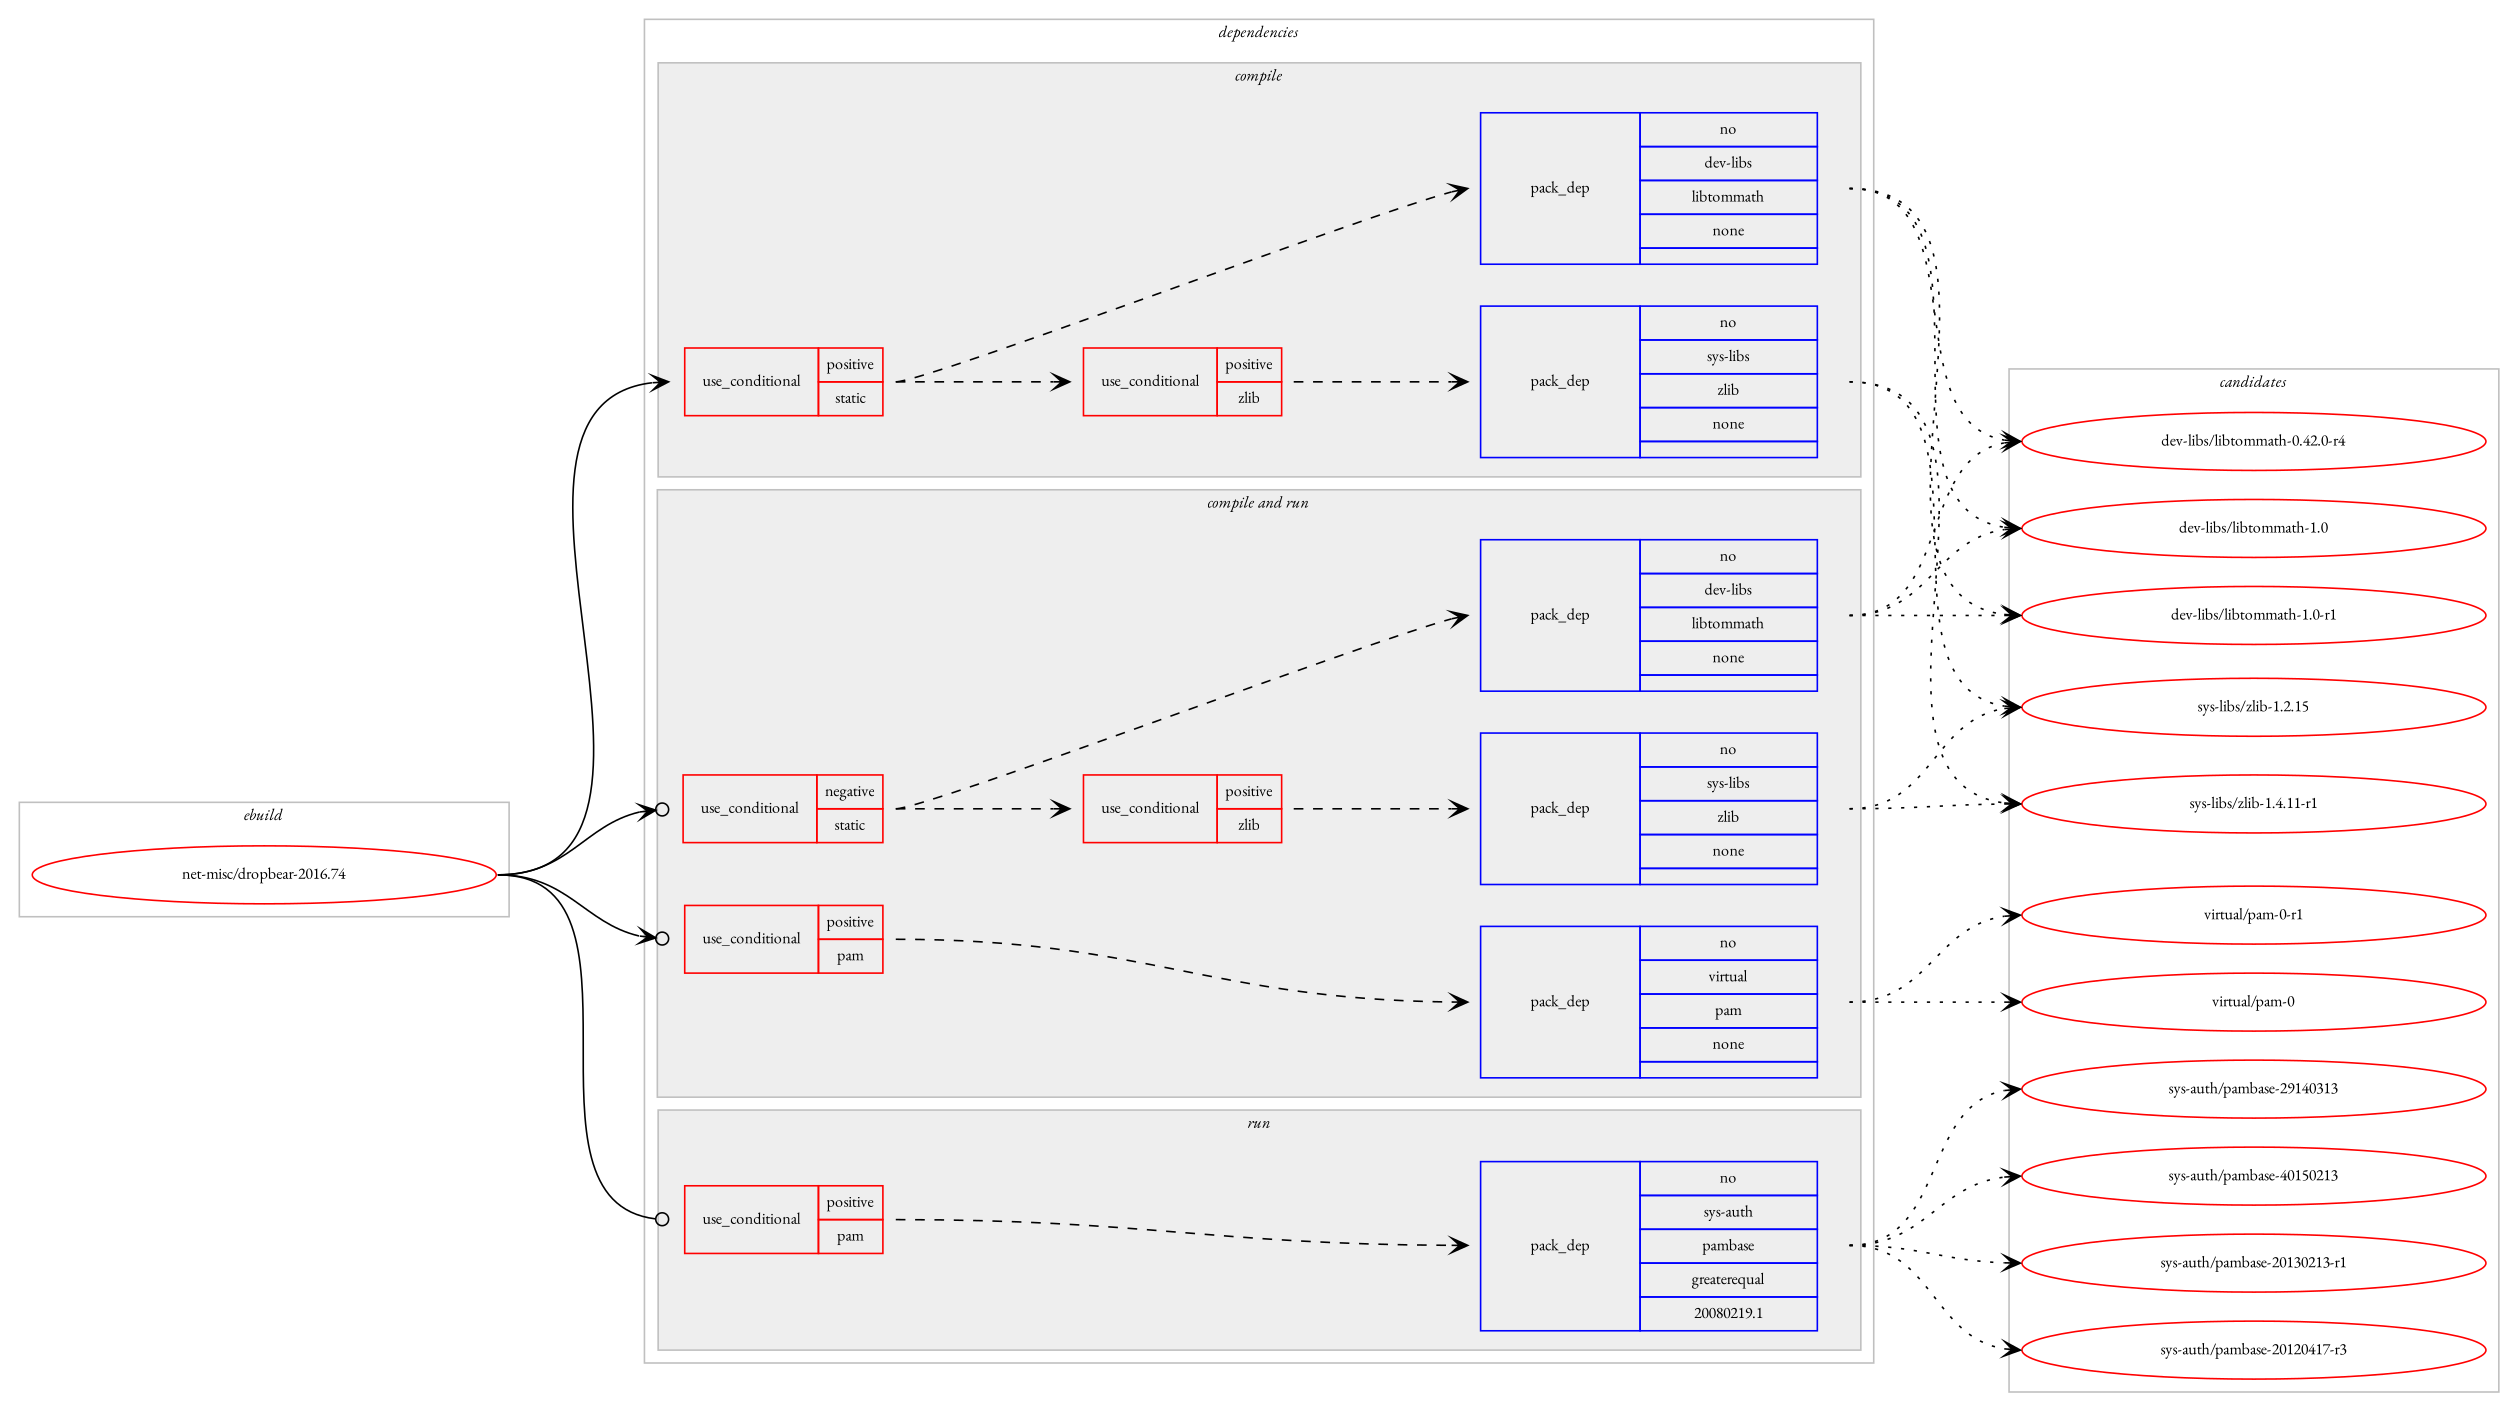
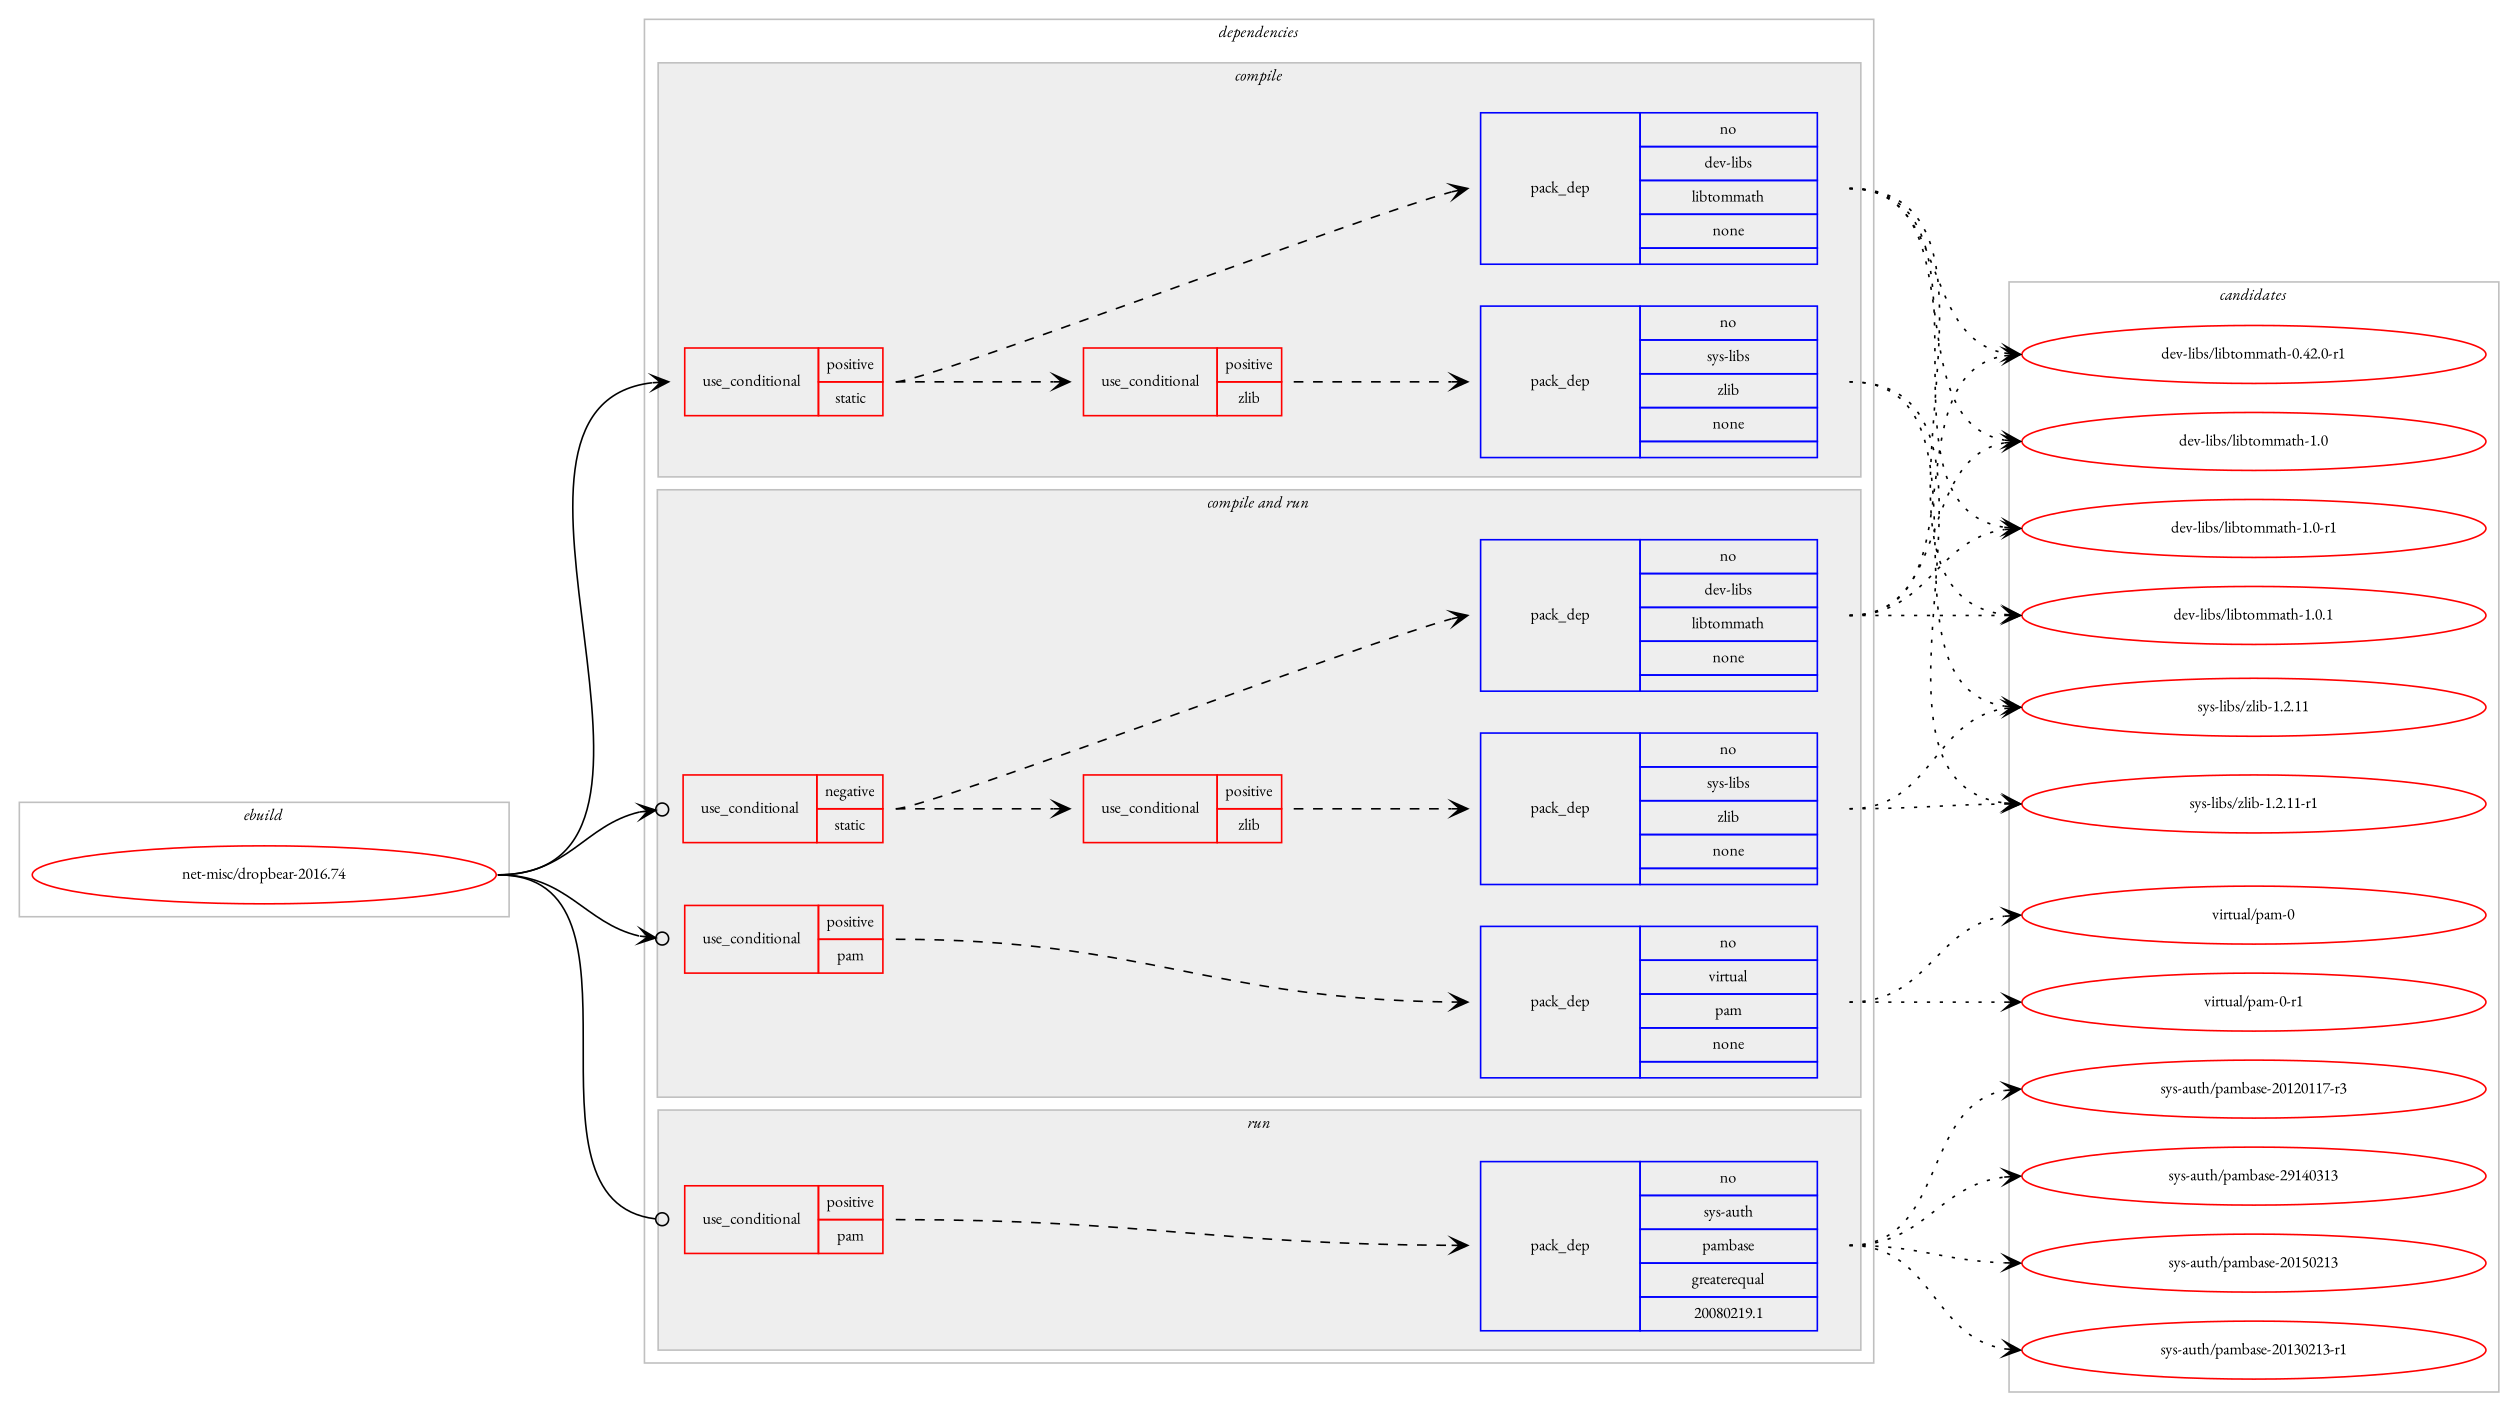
(2254, 441) -> (2254, 354)
none -> (2254, 615)
(2254, 707) -> (2254, 707)
(2254, 804) -> (2254, 804)
(2254, 1176) -> (2254, 1263)
(2254, 1350) -> (2254, 1089)
